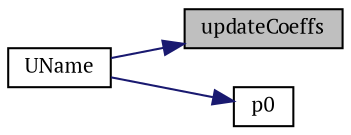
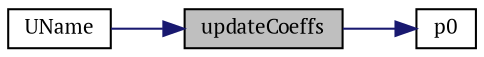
(162, 87) -> (369, 29)
